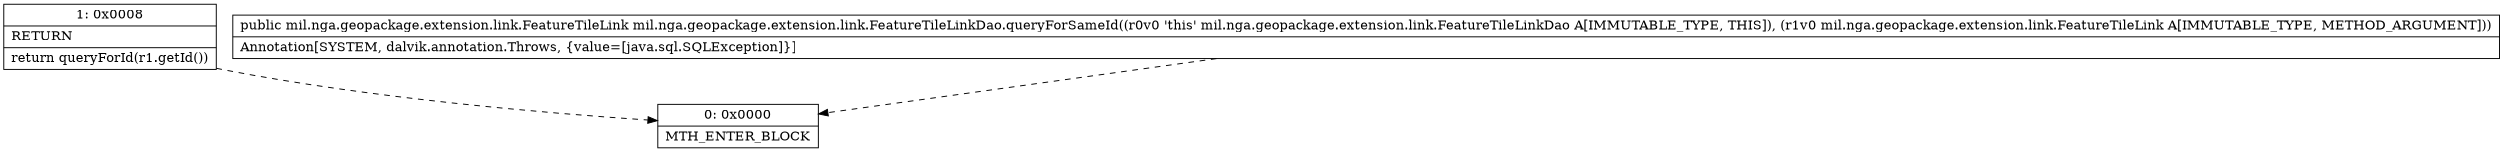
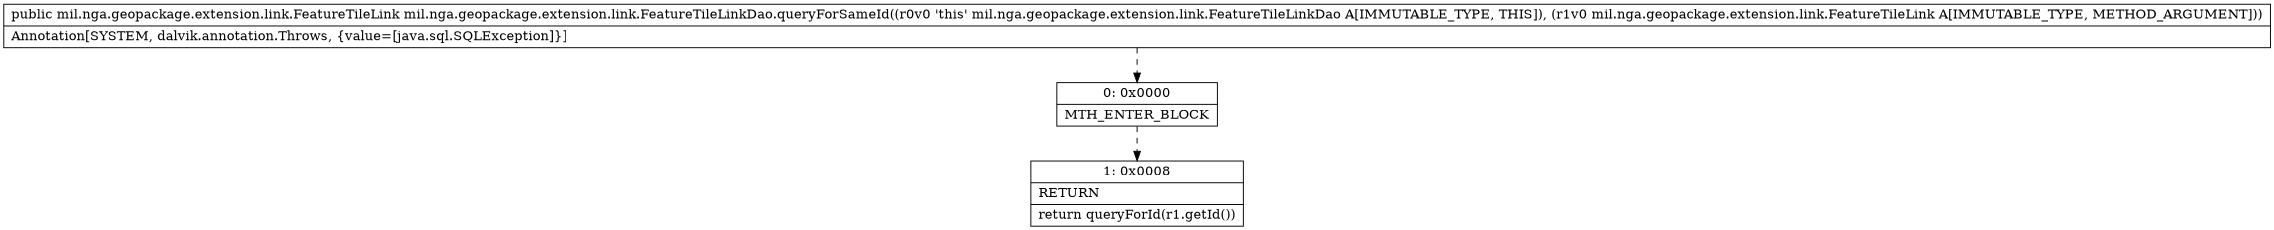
(431, 101) -> (1137, 139)
